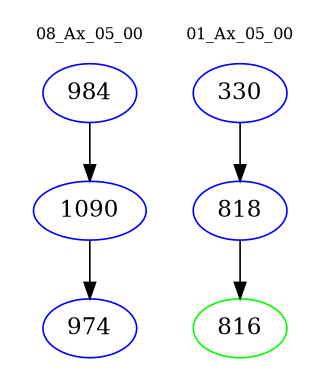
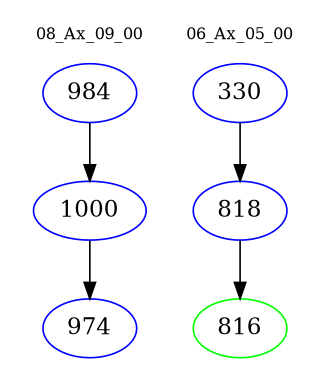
(90, 35) -> (90, 35)
(240, 35) -> (240, 35)
(90, 211) -> (90, 211)
